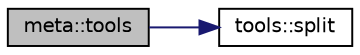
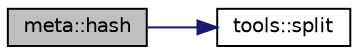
(78, 27) -> (77, 27)
